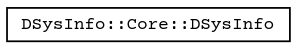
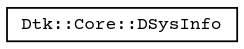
(148, 25) -> (122, 25)
